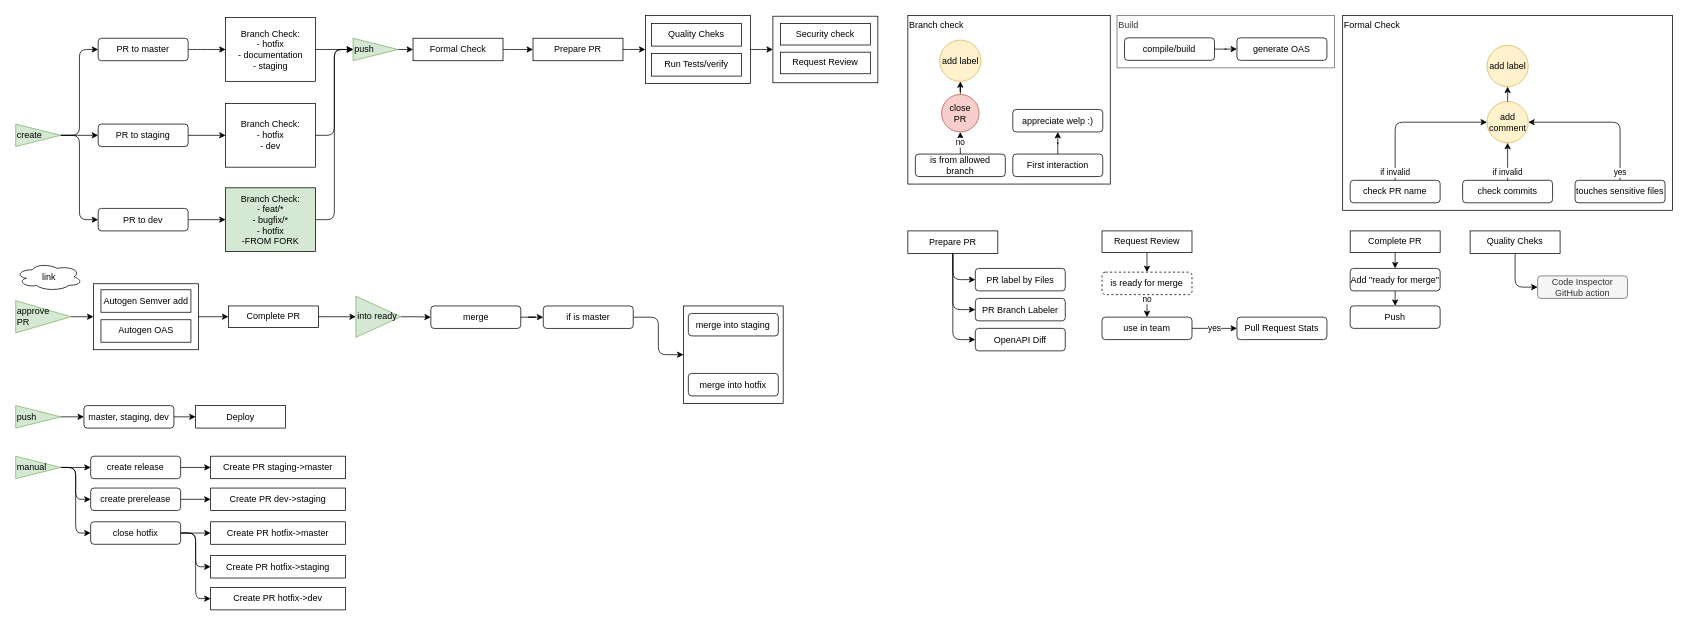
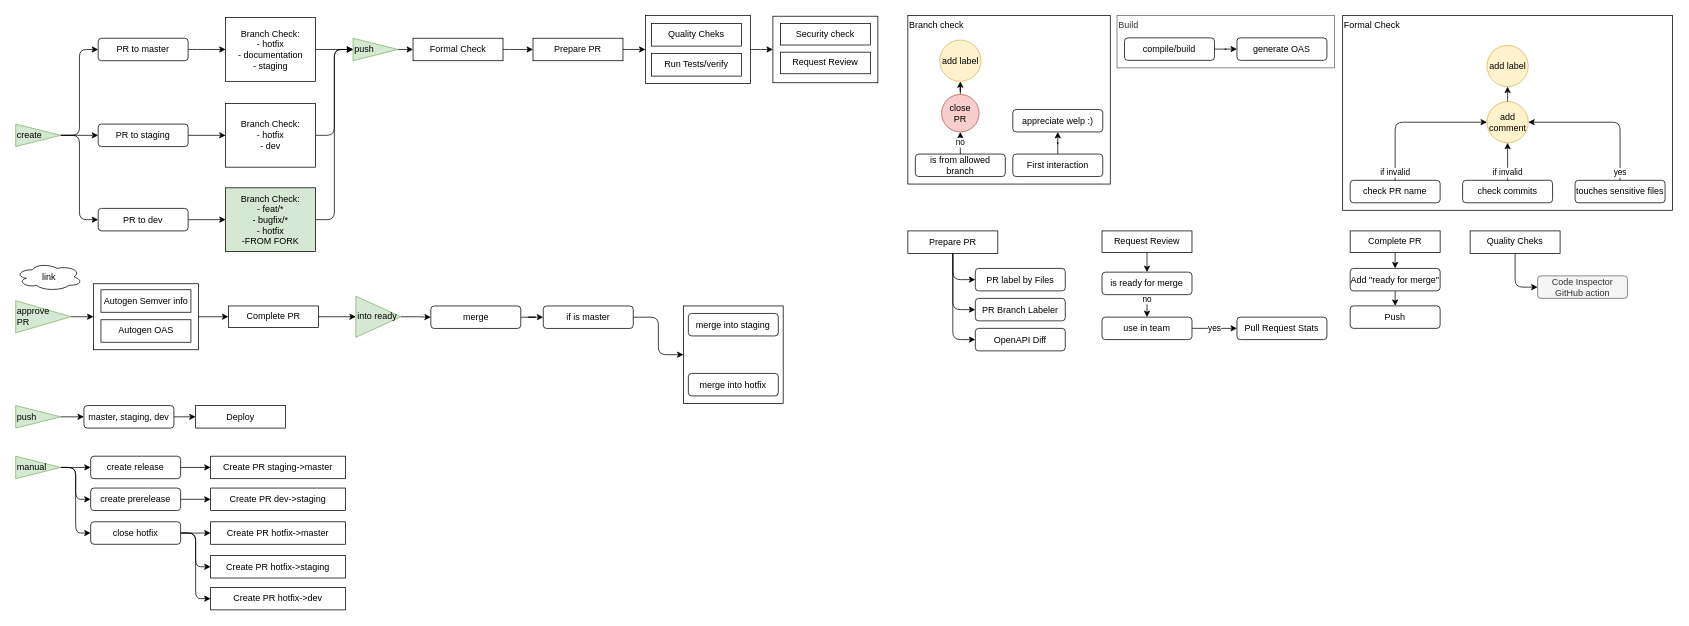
(1147, 284) -> (1147, 284)
(146, 301) -> (146, 301)
